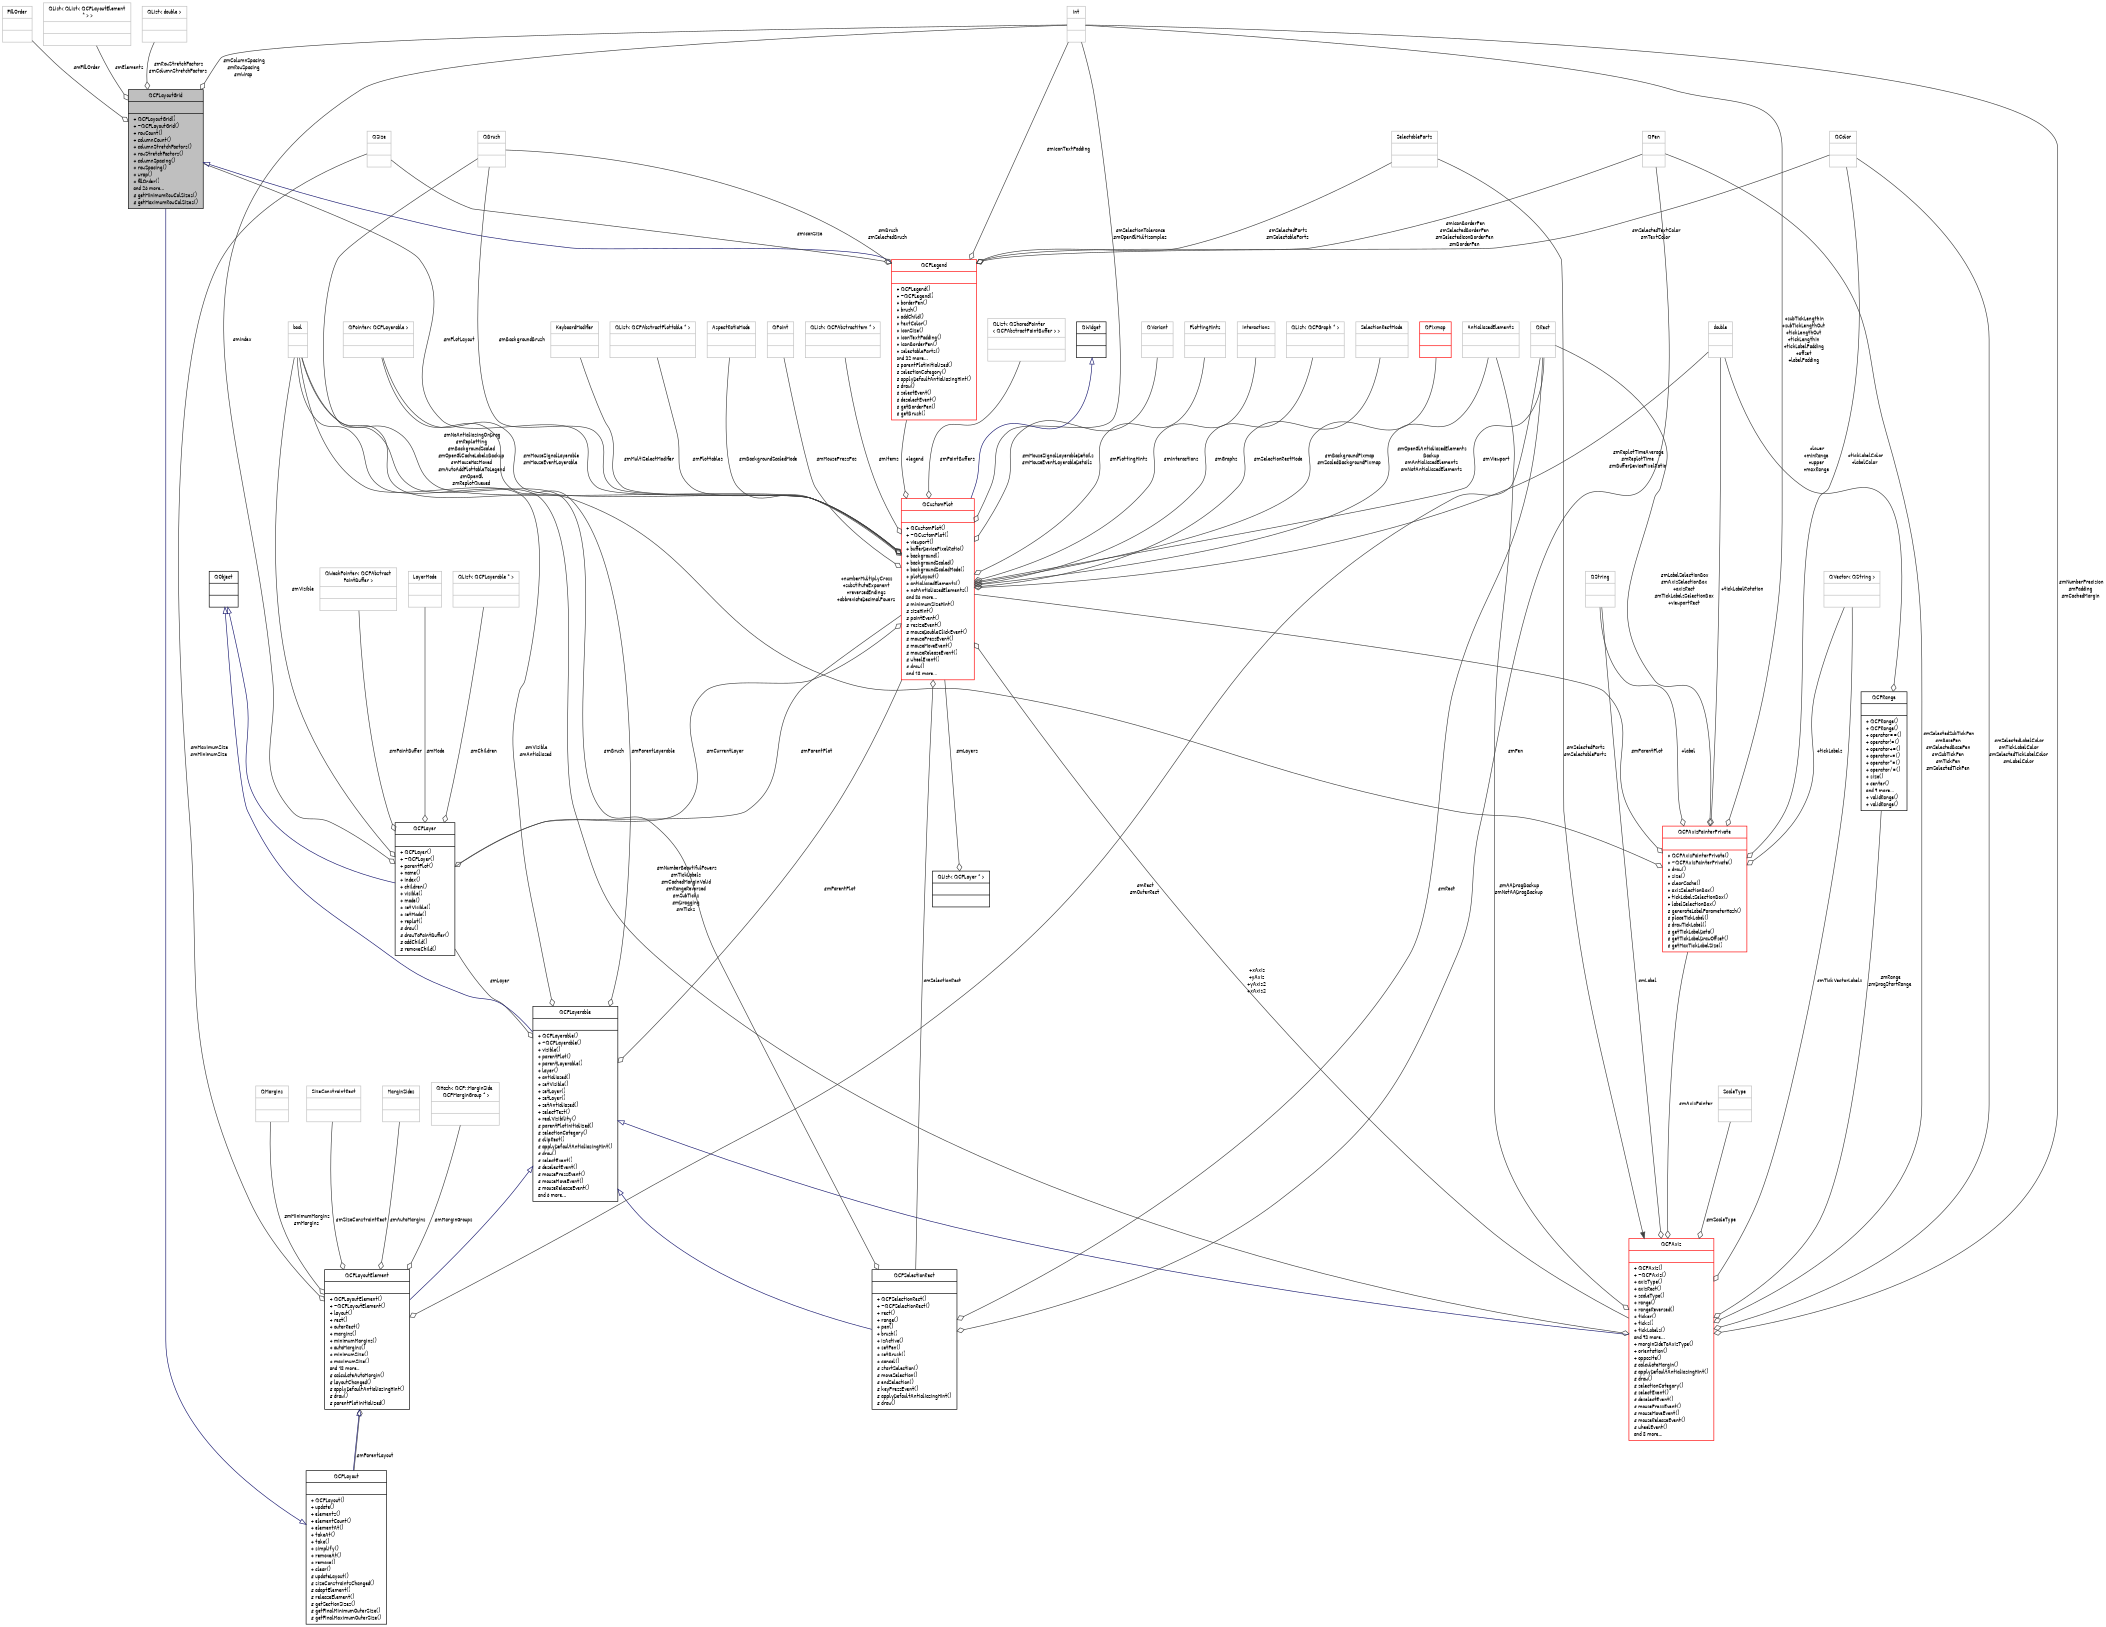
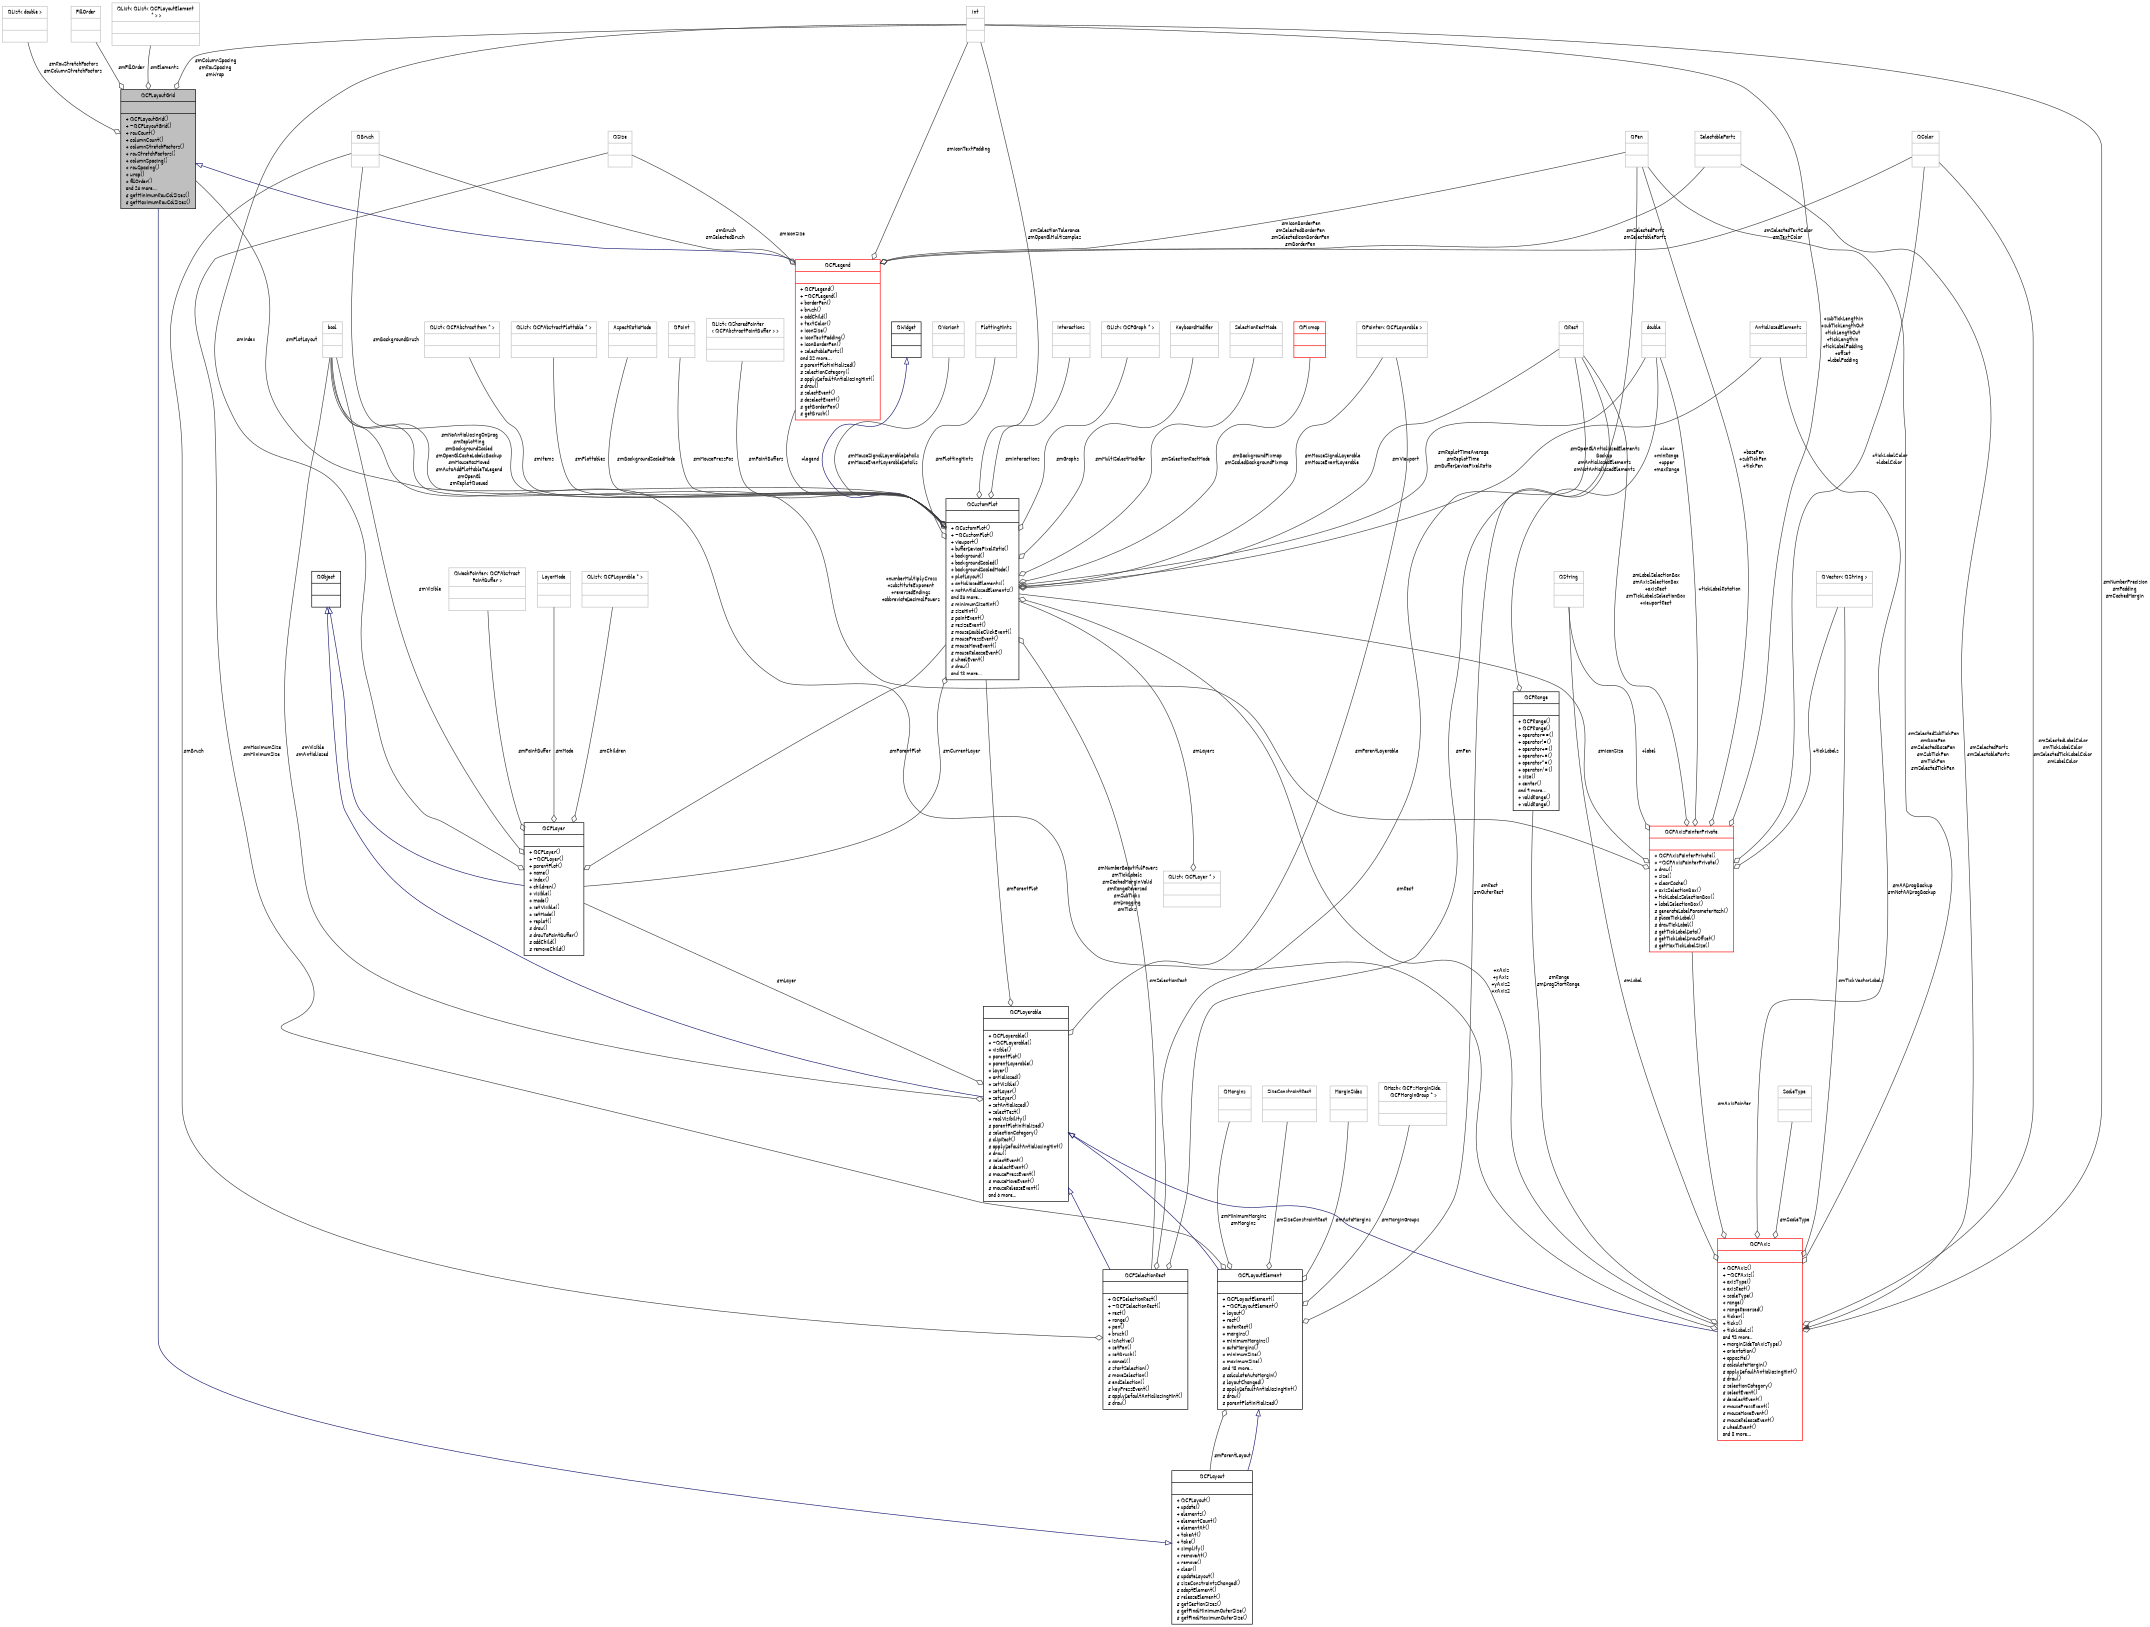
none -> (1740, 488)
(938, 589) -> (982, 589)
(1647, 751) -> (1610, 751)
(961, 889) -> (1192, 889)
